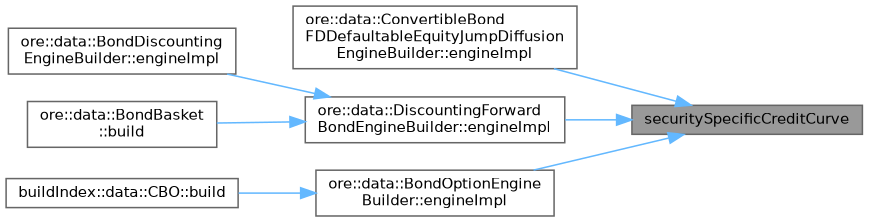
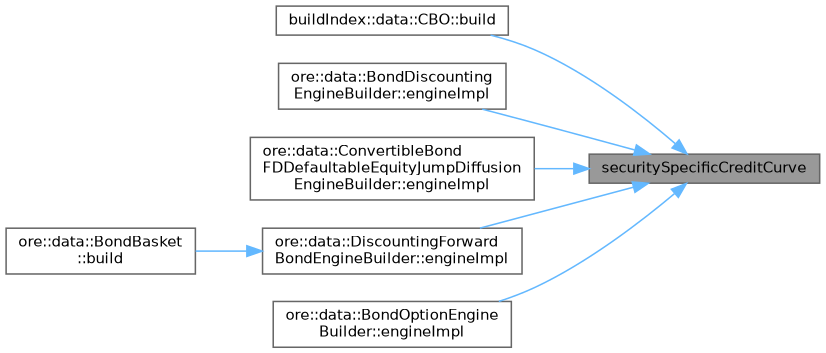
(271, 84) -> (559, 129)
(269, 193) -> (589, 79)
